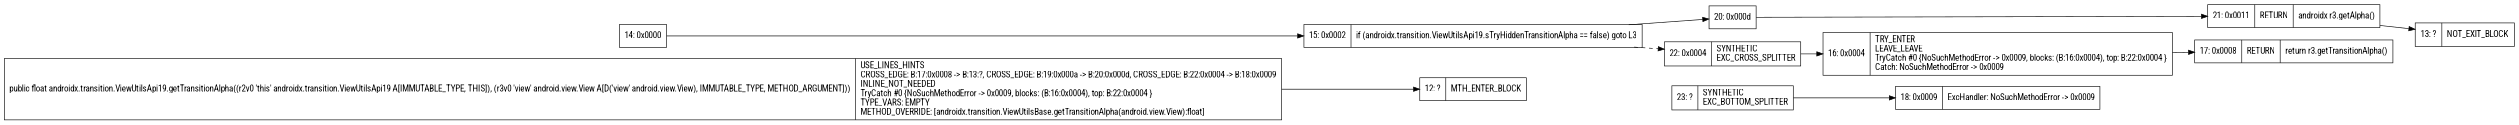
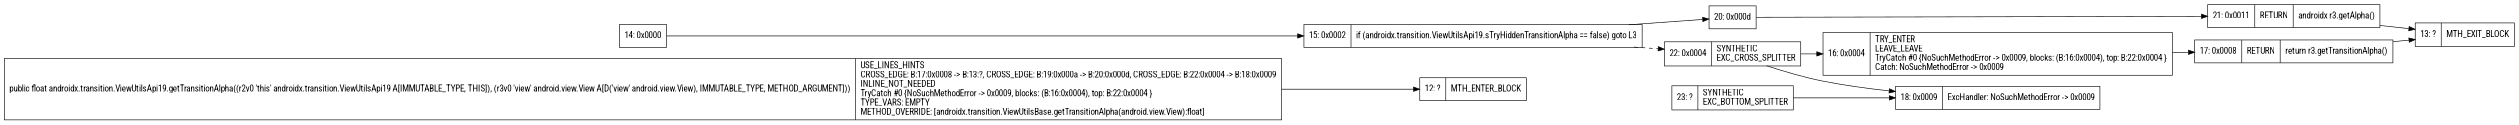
(2478, 34) -> (2478, 34)
none -> (2401, 41)
none -> (1827, 82)
